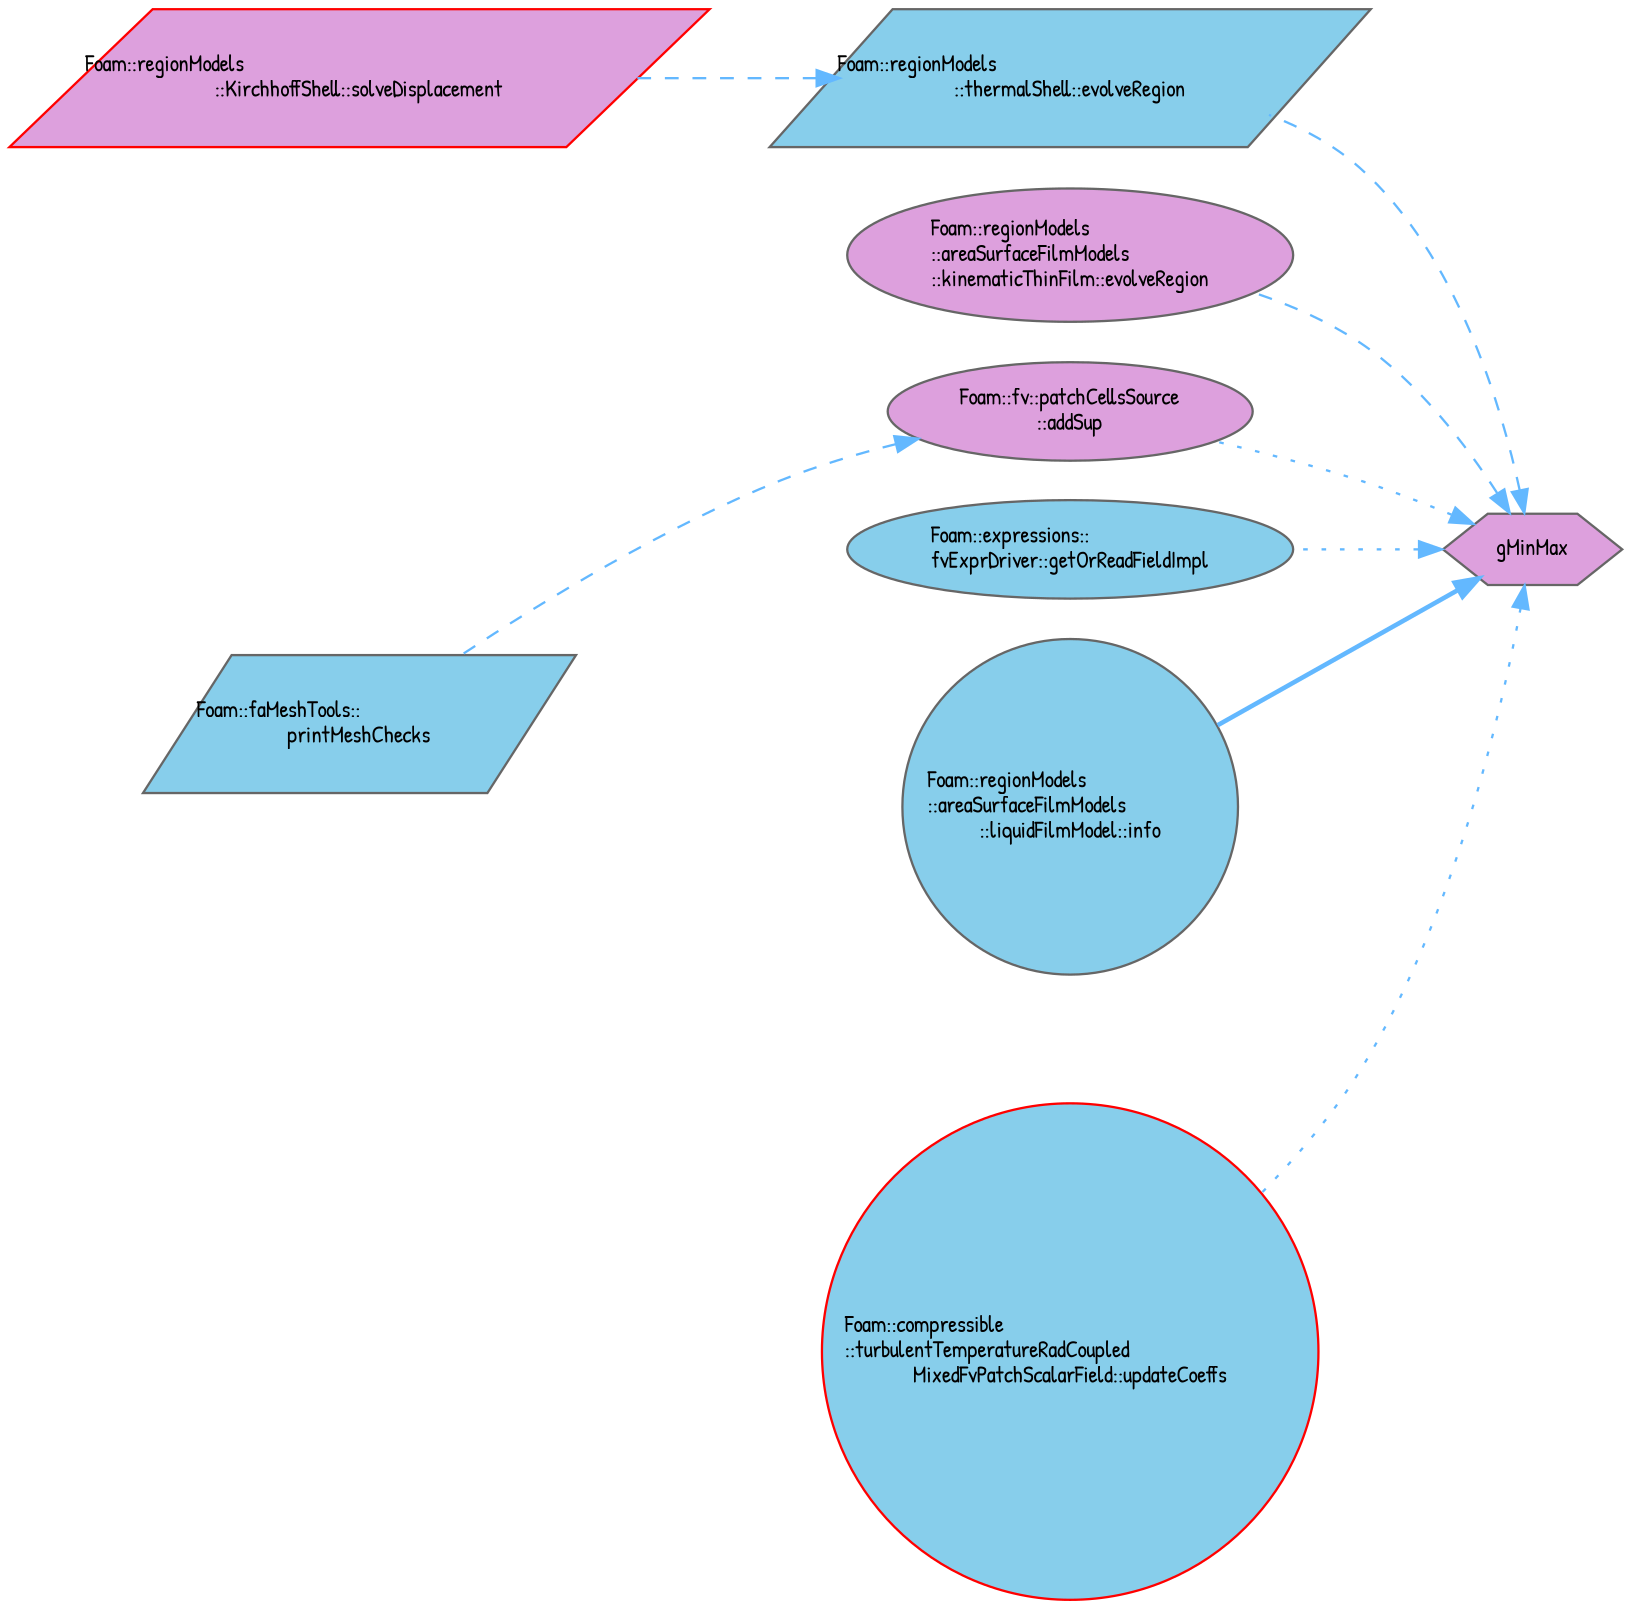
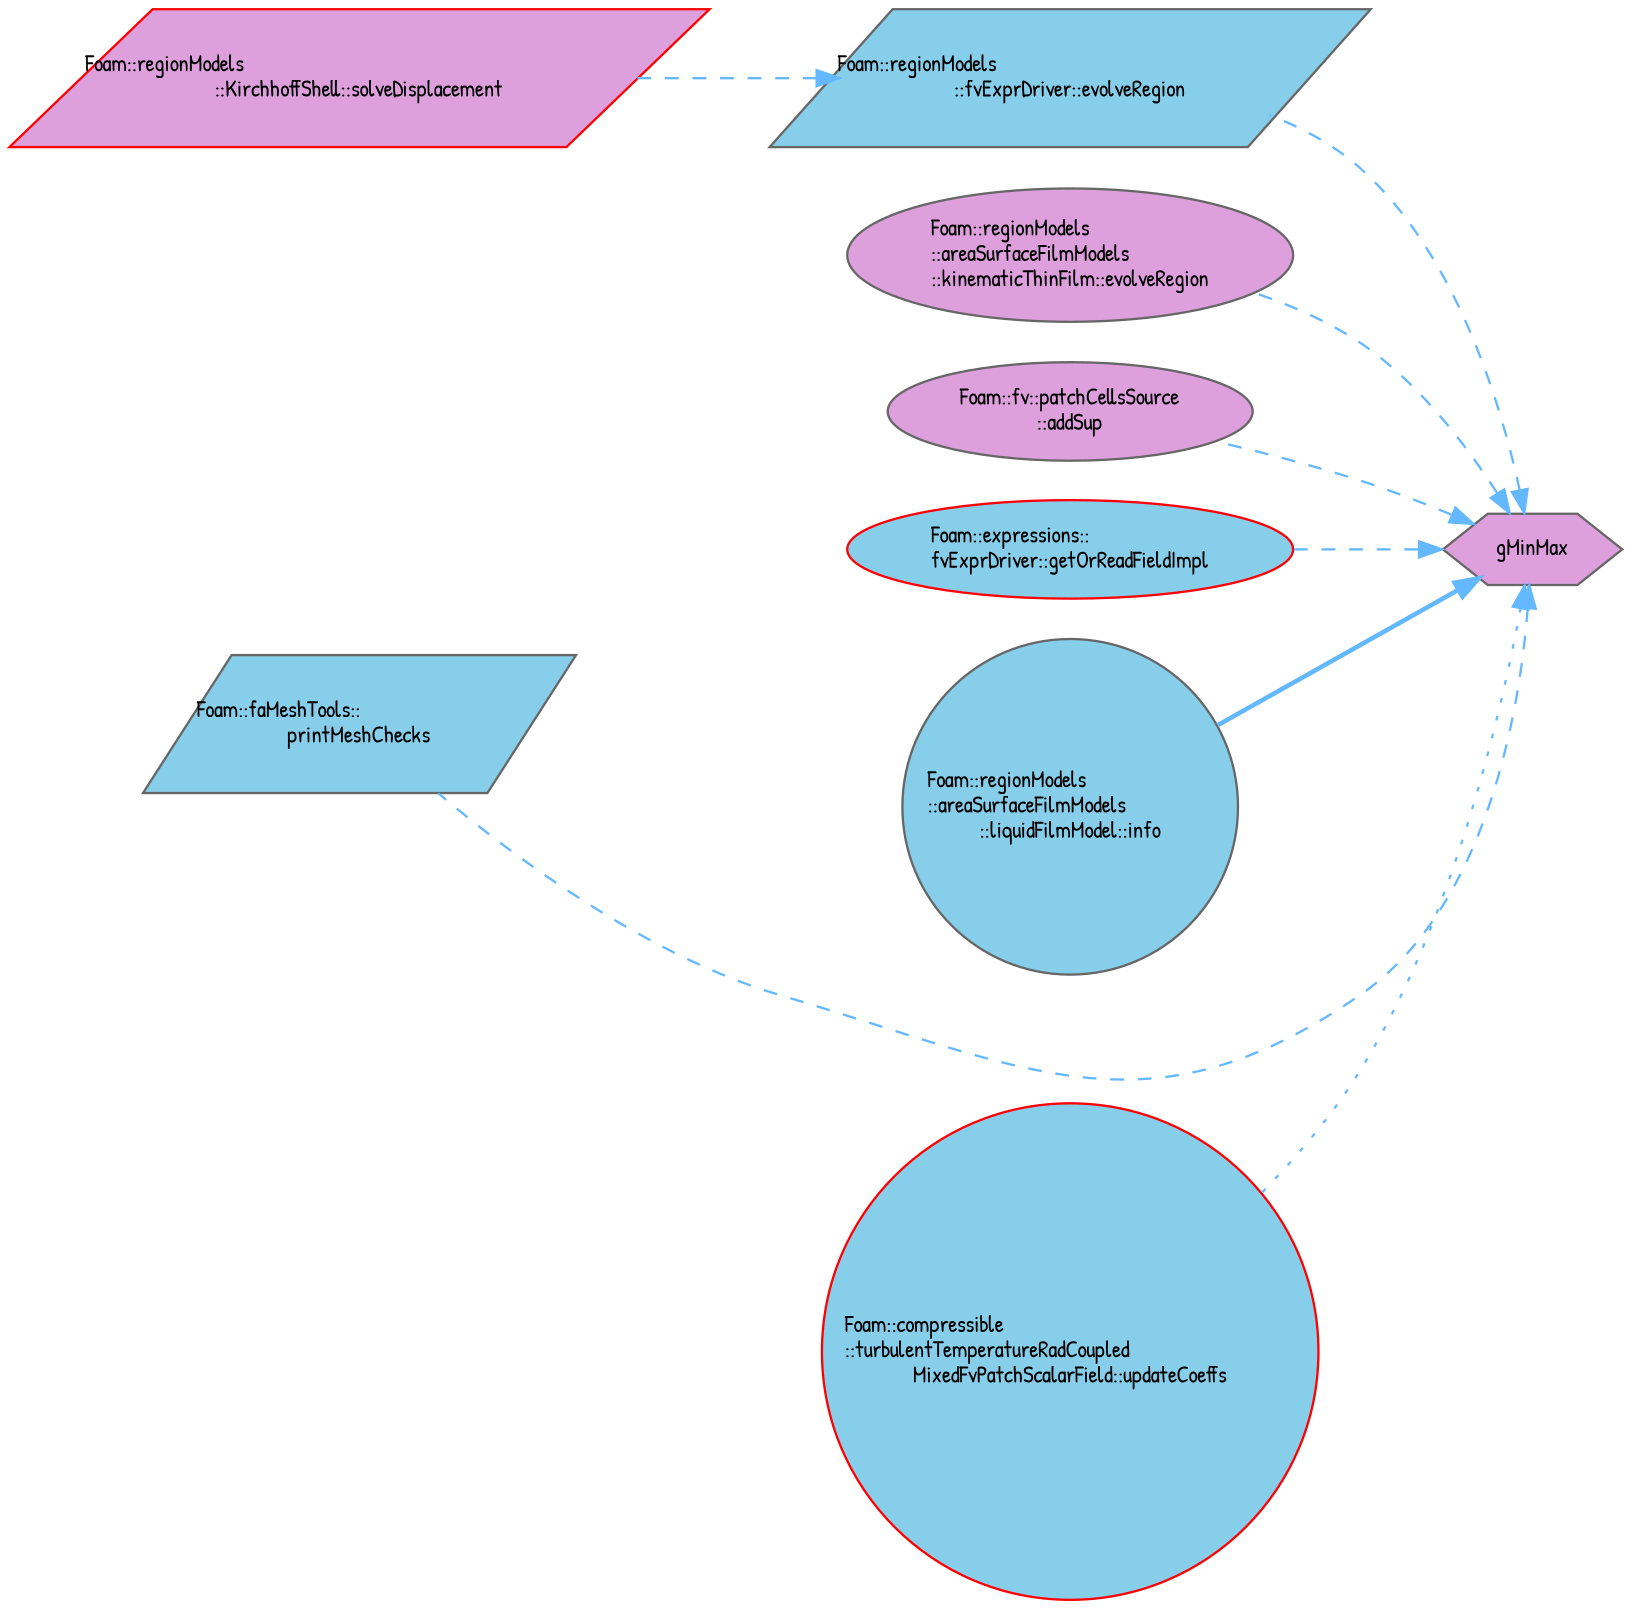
(1070, 78) -> (1070, 78)
(1335, 473) -> (1335, 473)
(670, 531) -> (1091, 1078)
(1070, 549) -> (1070, 549)
(1356, 549) -> (1356, 549)
